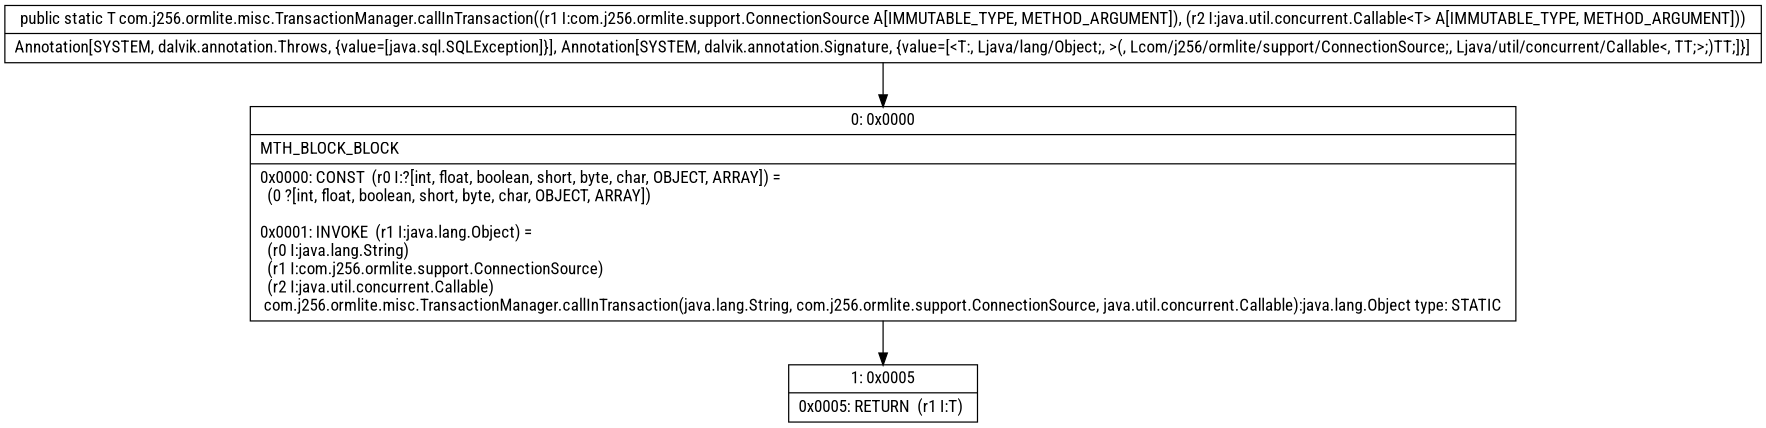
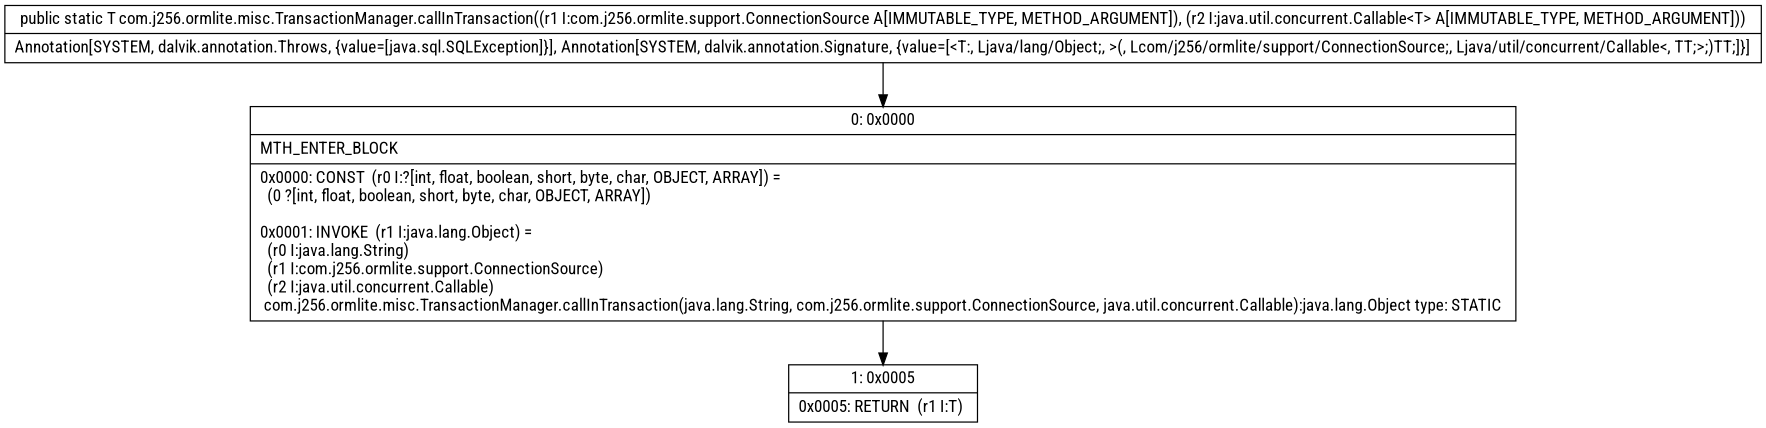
(330, 149) -> (329, 149)
